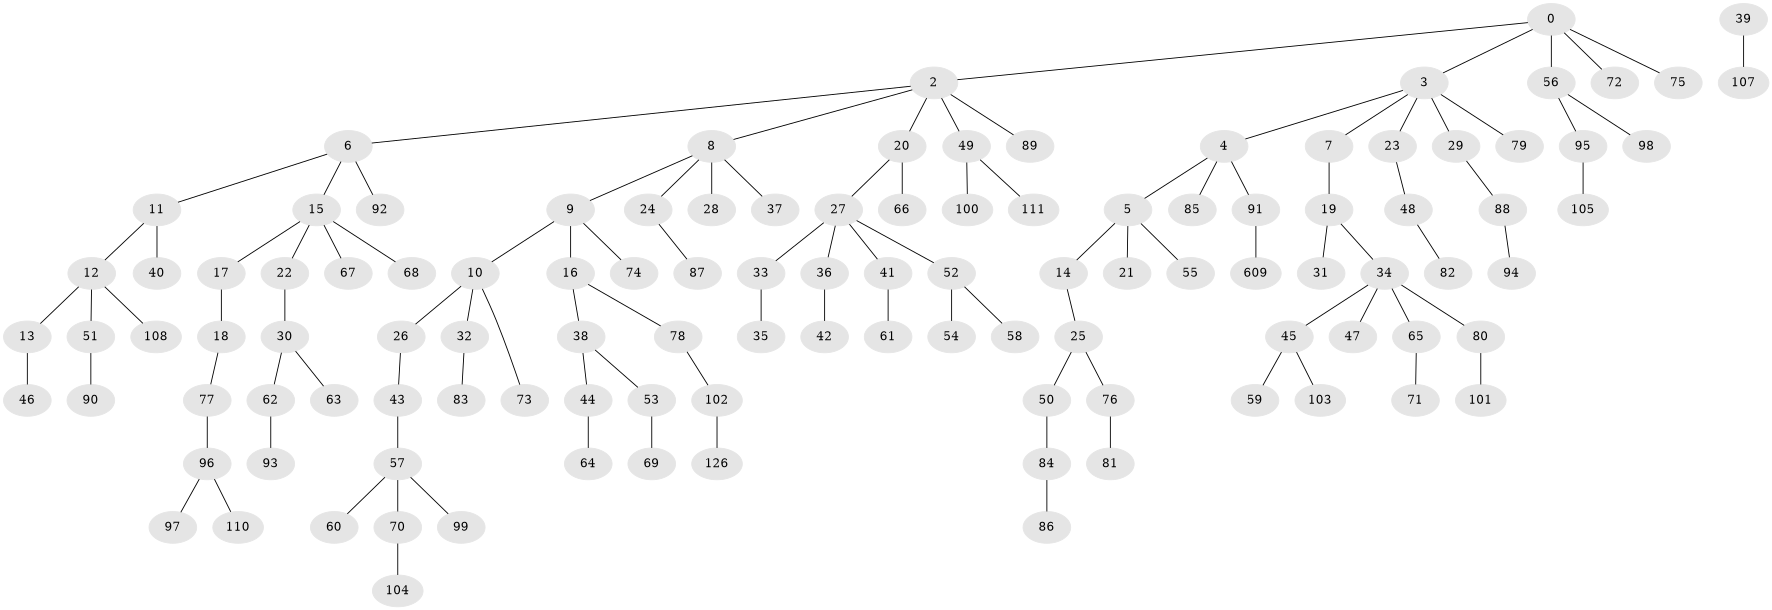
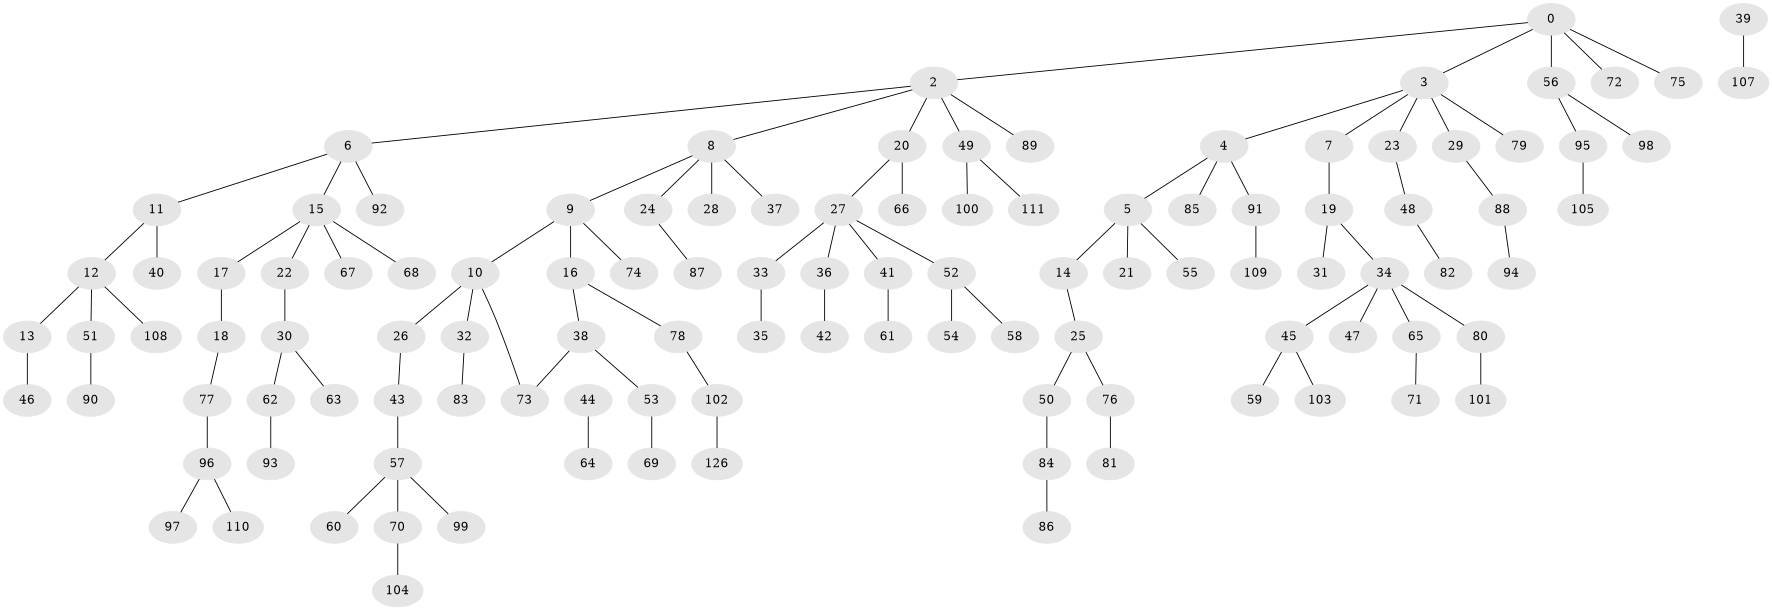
(1256, 273) -> (1256, 273)
(585, 369) -> (553, 369)
